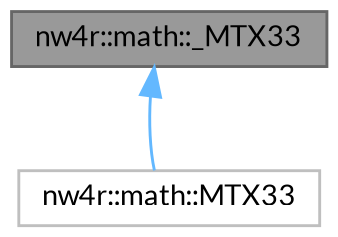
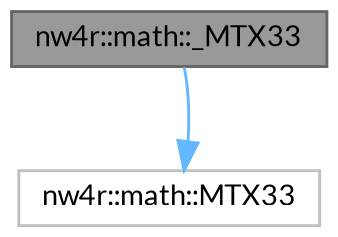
(150, 134) -> (188, 104)
